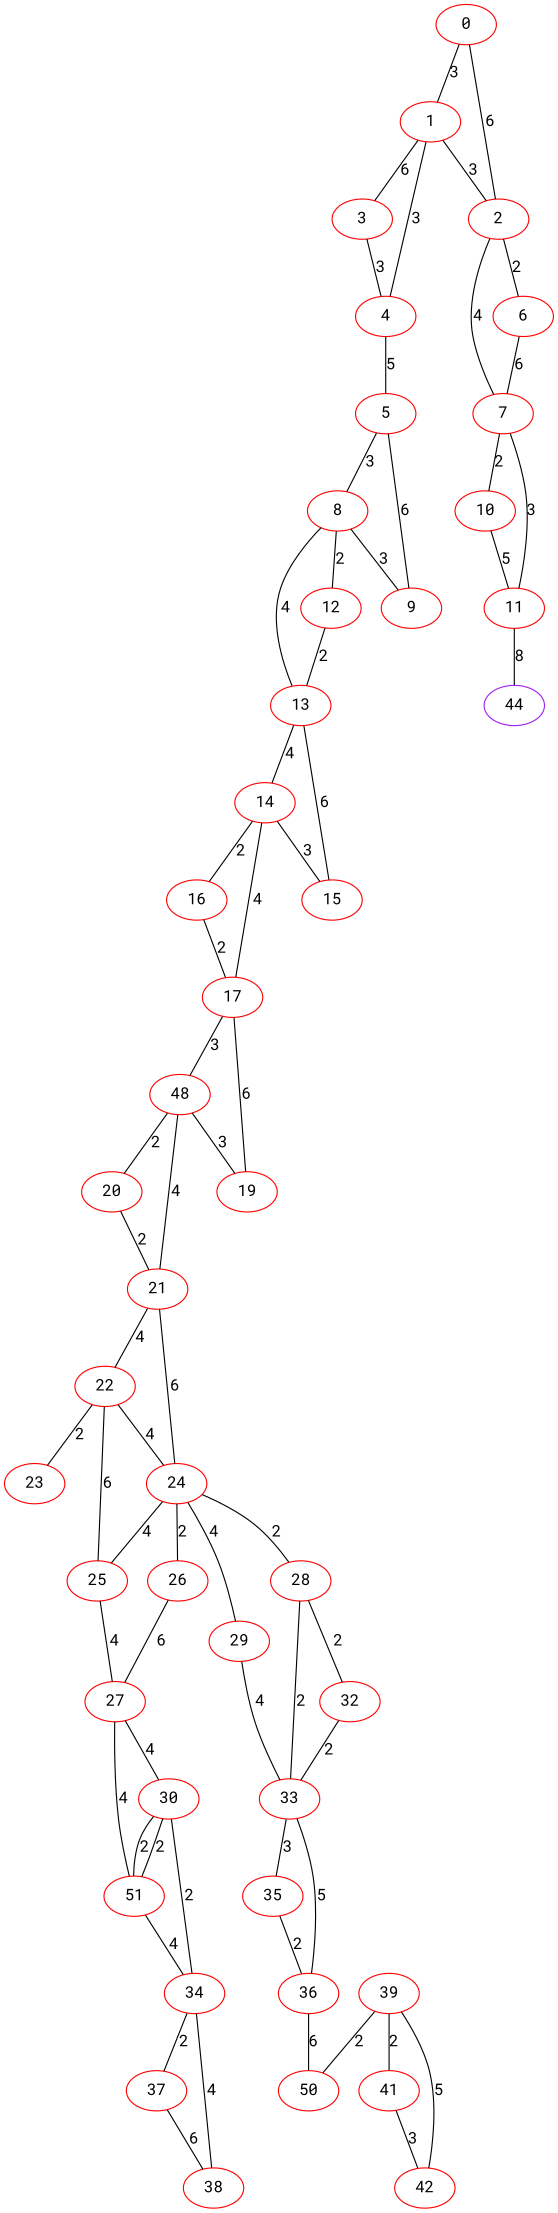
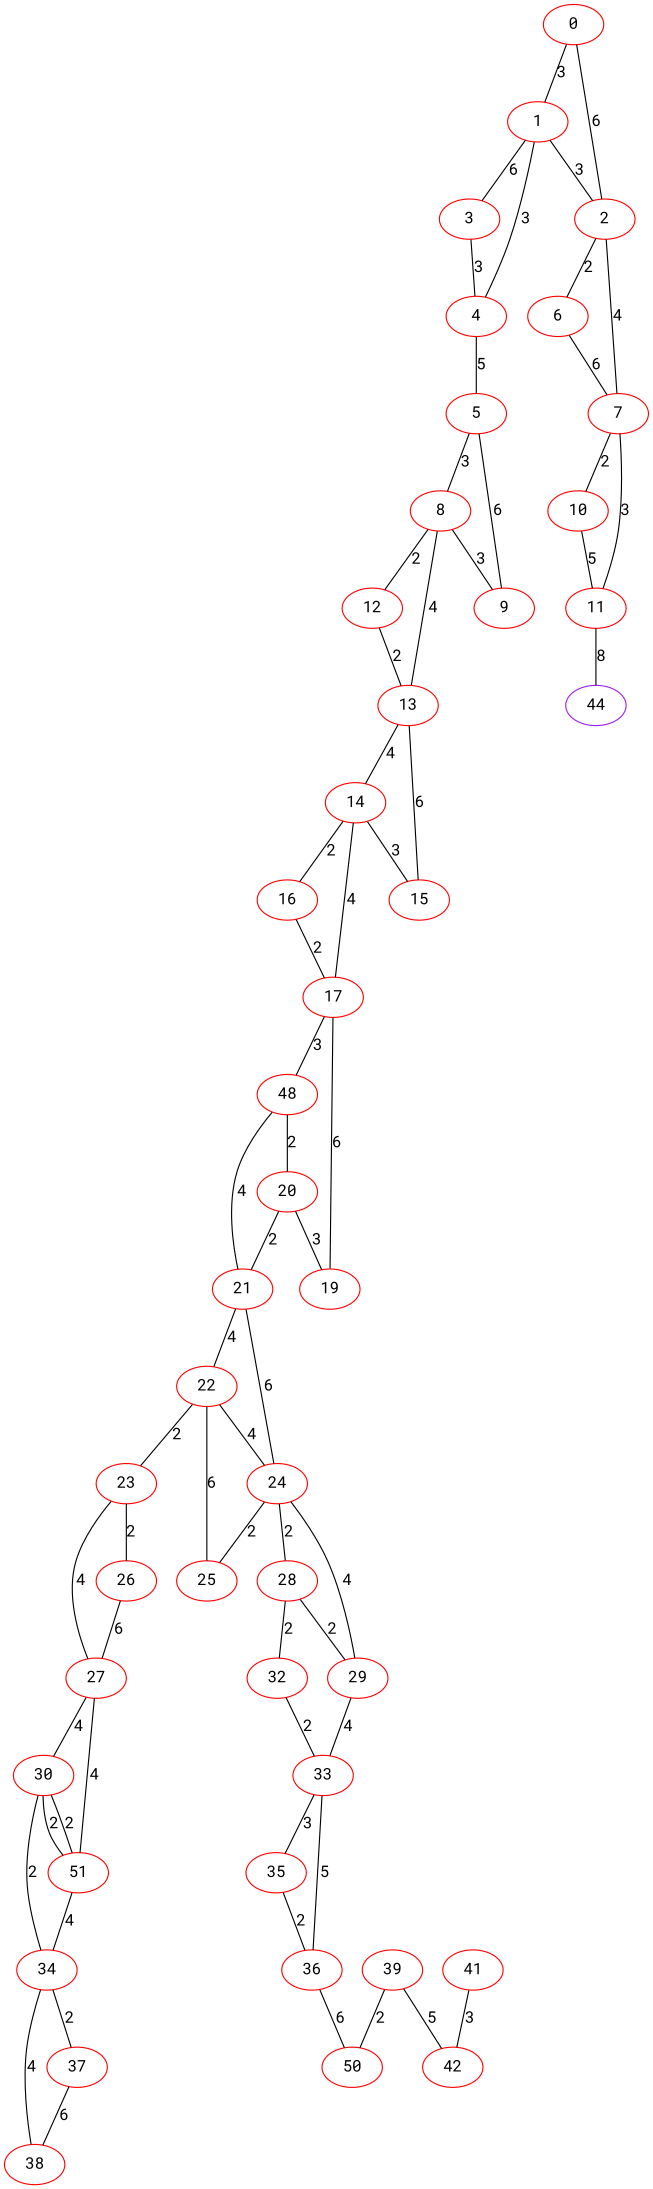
(214, 1143) -> (309, 1241)
(147, 1532) -> (252, 1532)
(177, 1532) -> (126, 1532)
(106, 1641) -> (73, 1576)
(295, 1690) -> (323, 1630)
(389, 2042) -> none
